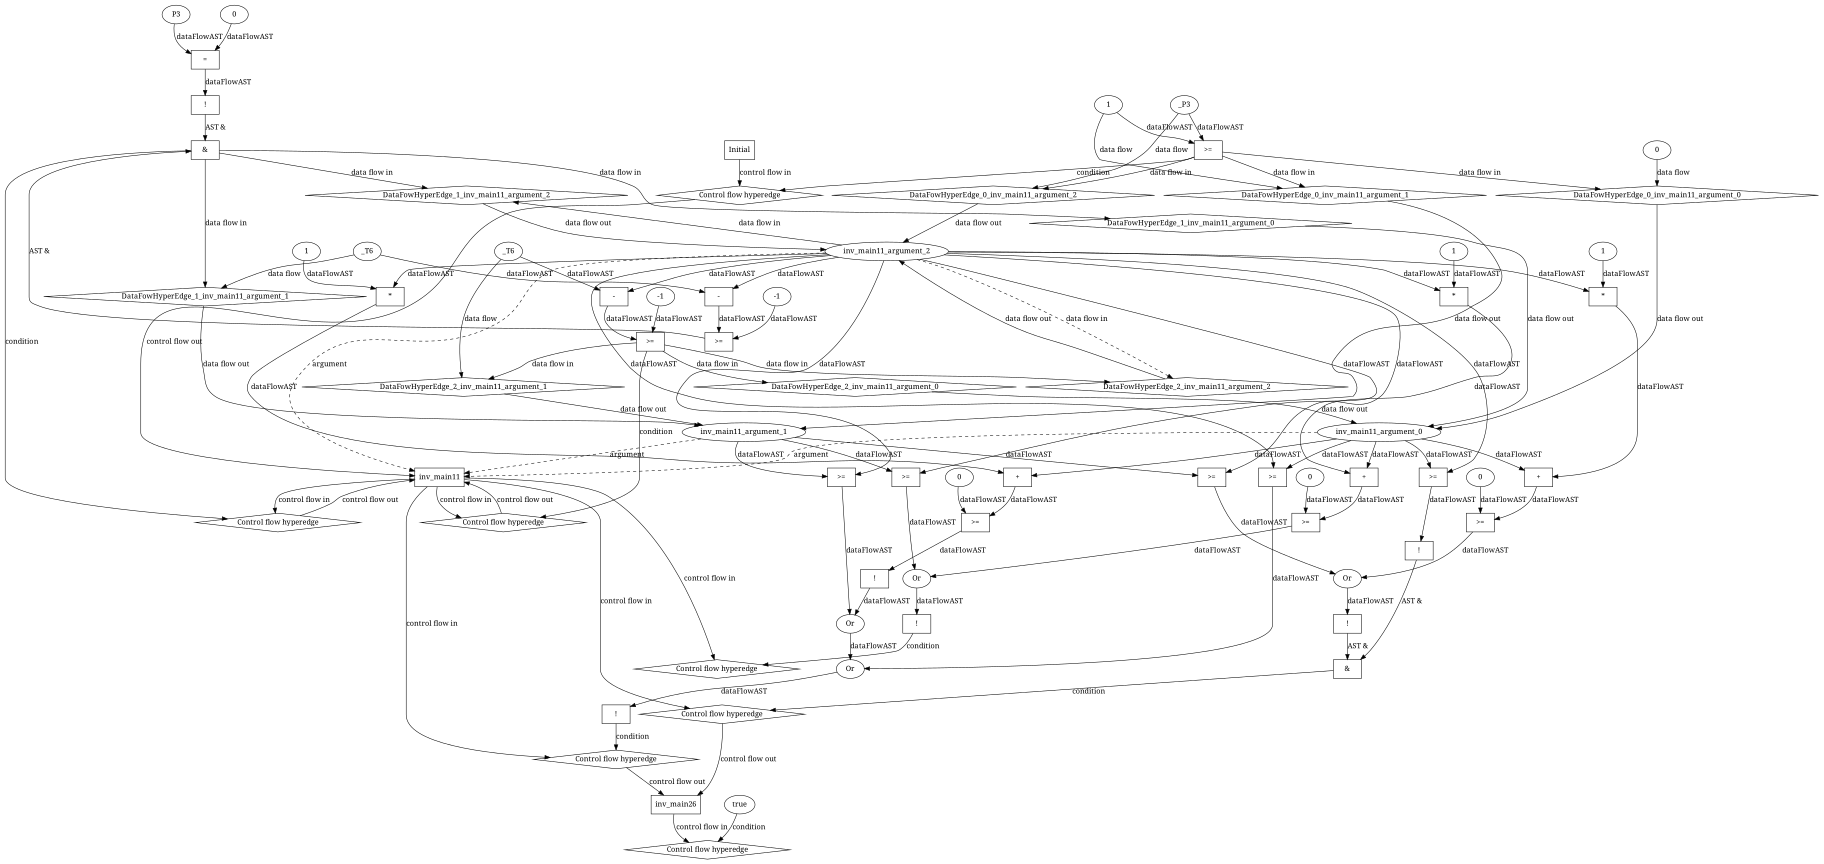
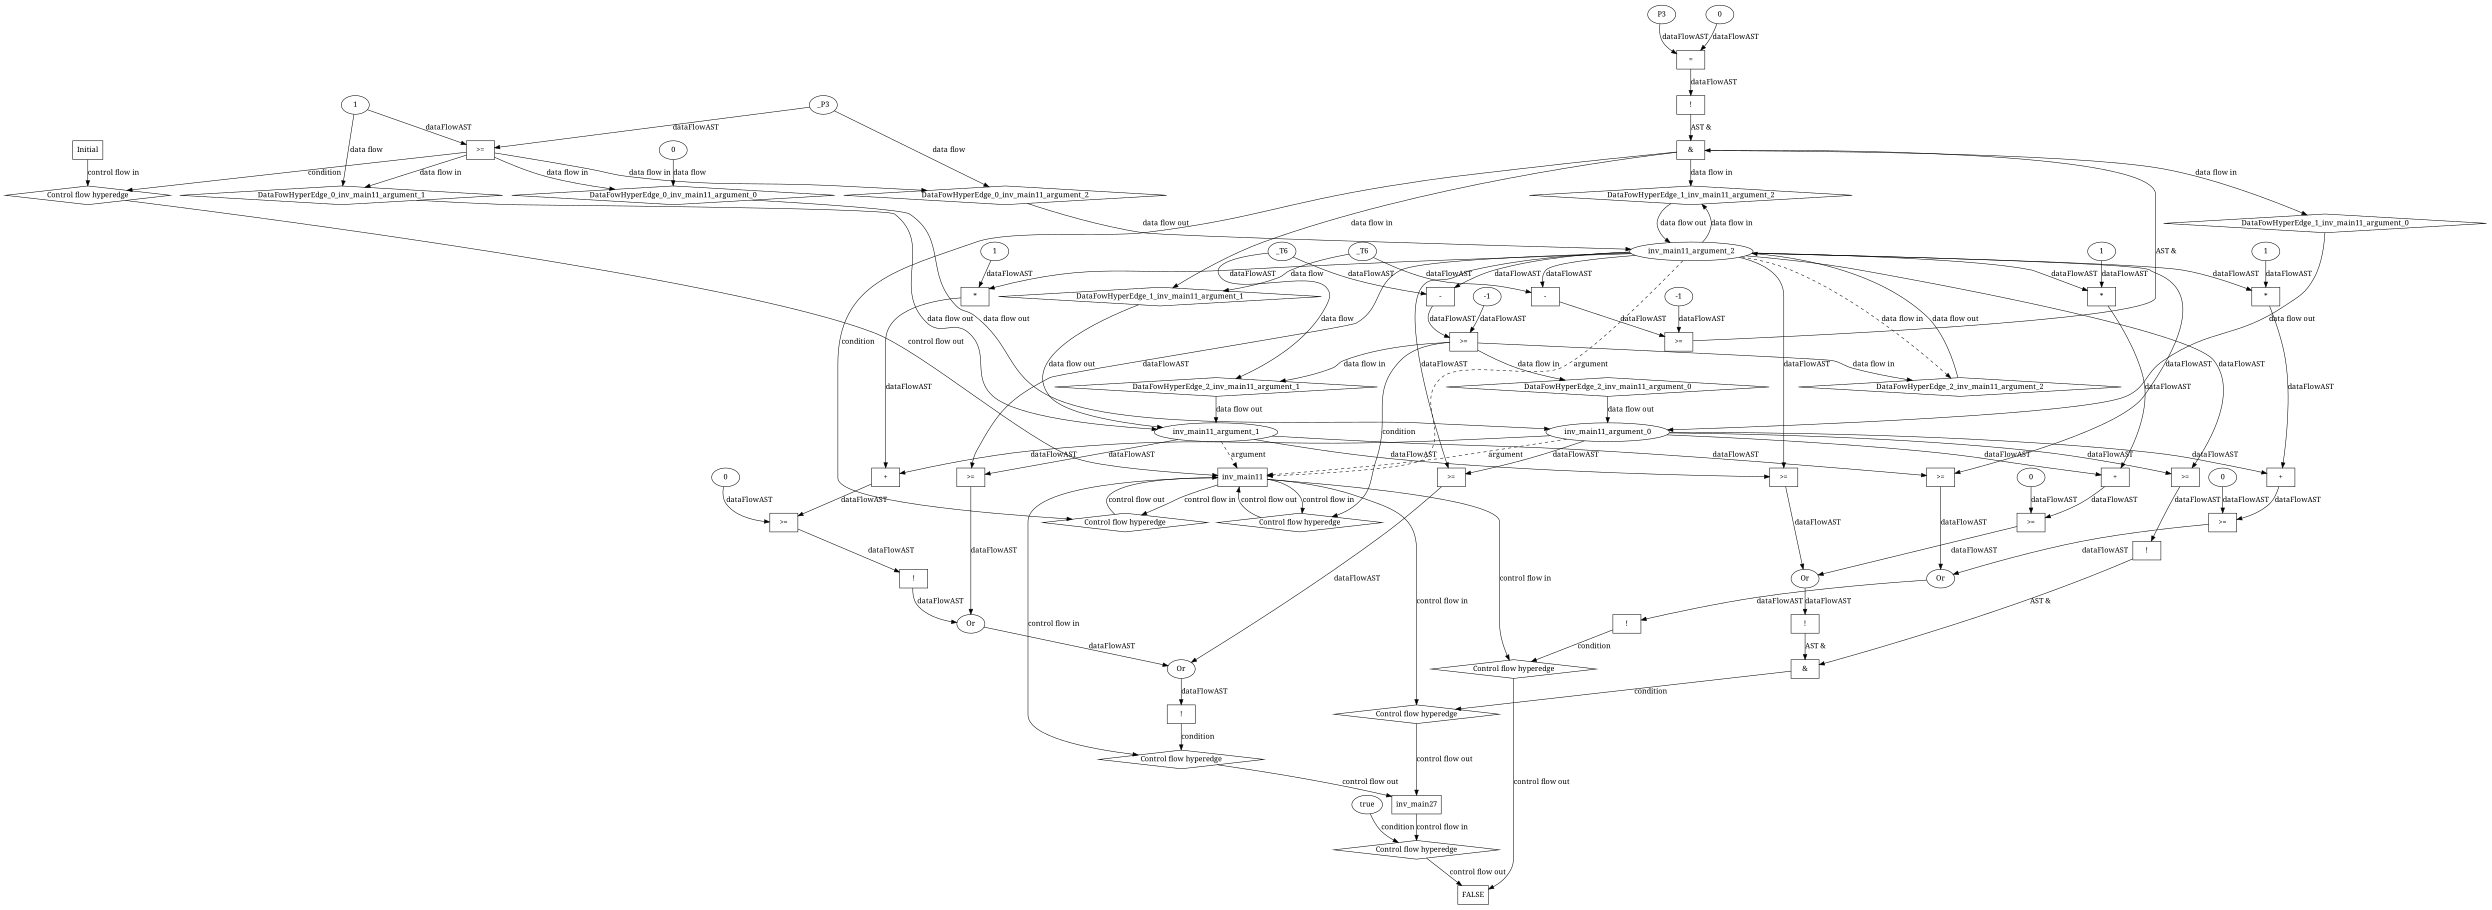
(676, 805) -> (1417, 805)
none -> (1473, 895)
